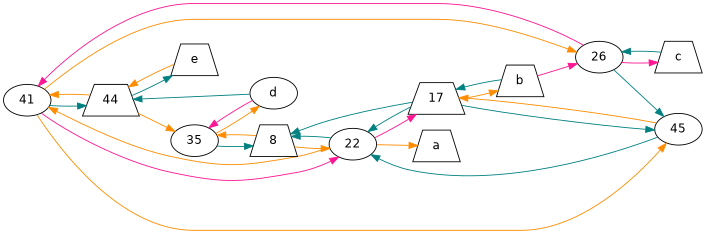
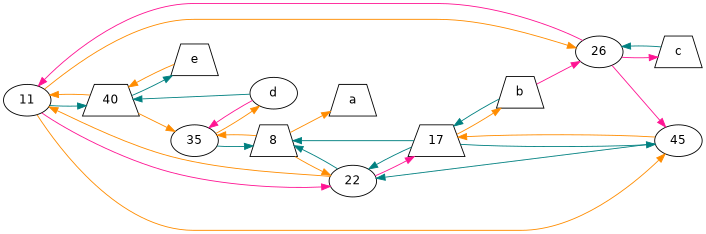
(636, 90) -> (636, 93)
(27, 100) -> (27, 100)
(111, 100) -> (111, 100)
(393, 145) -> (306, 124)
